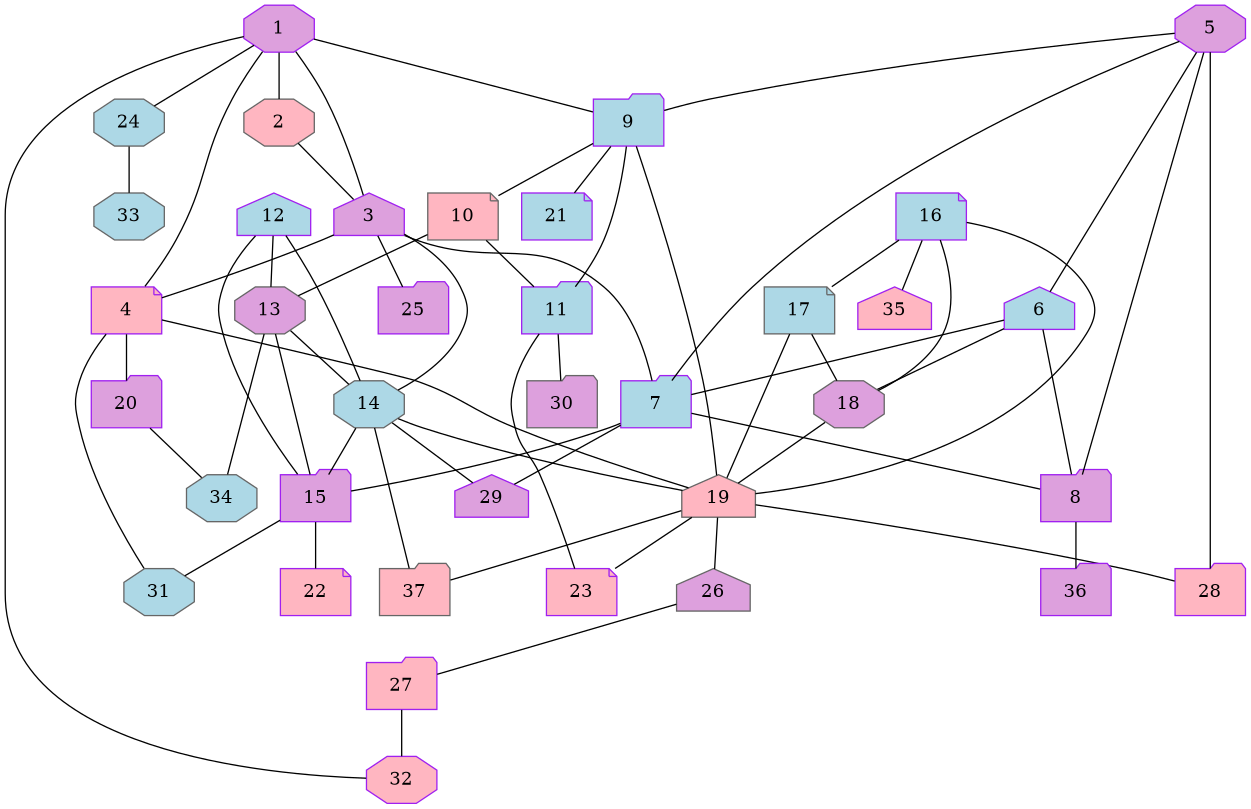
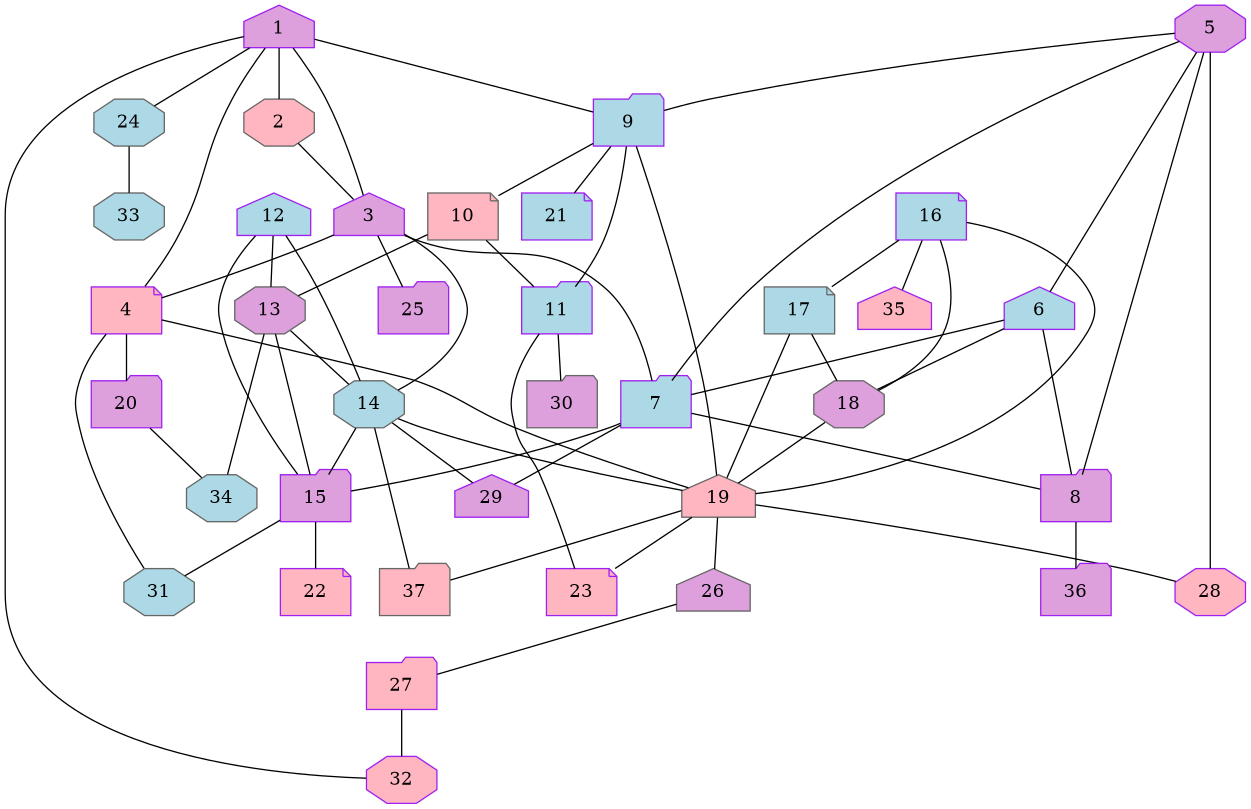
(279, 29) -> (279, 29)
(1210, 592) -> (1210, 592)
